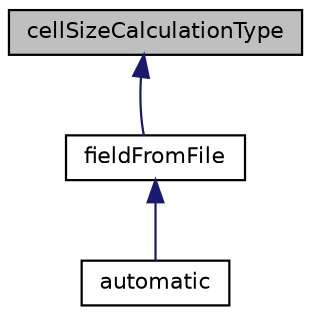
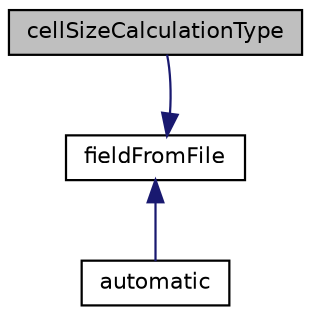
(141, 107) -> (170, 84)
